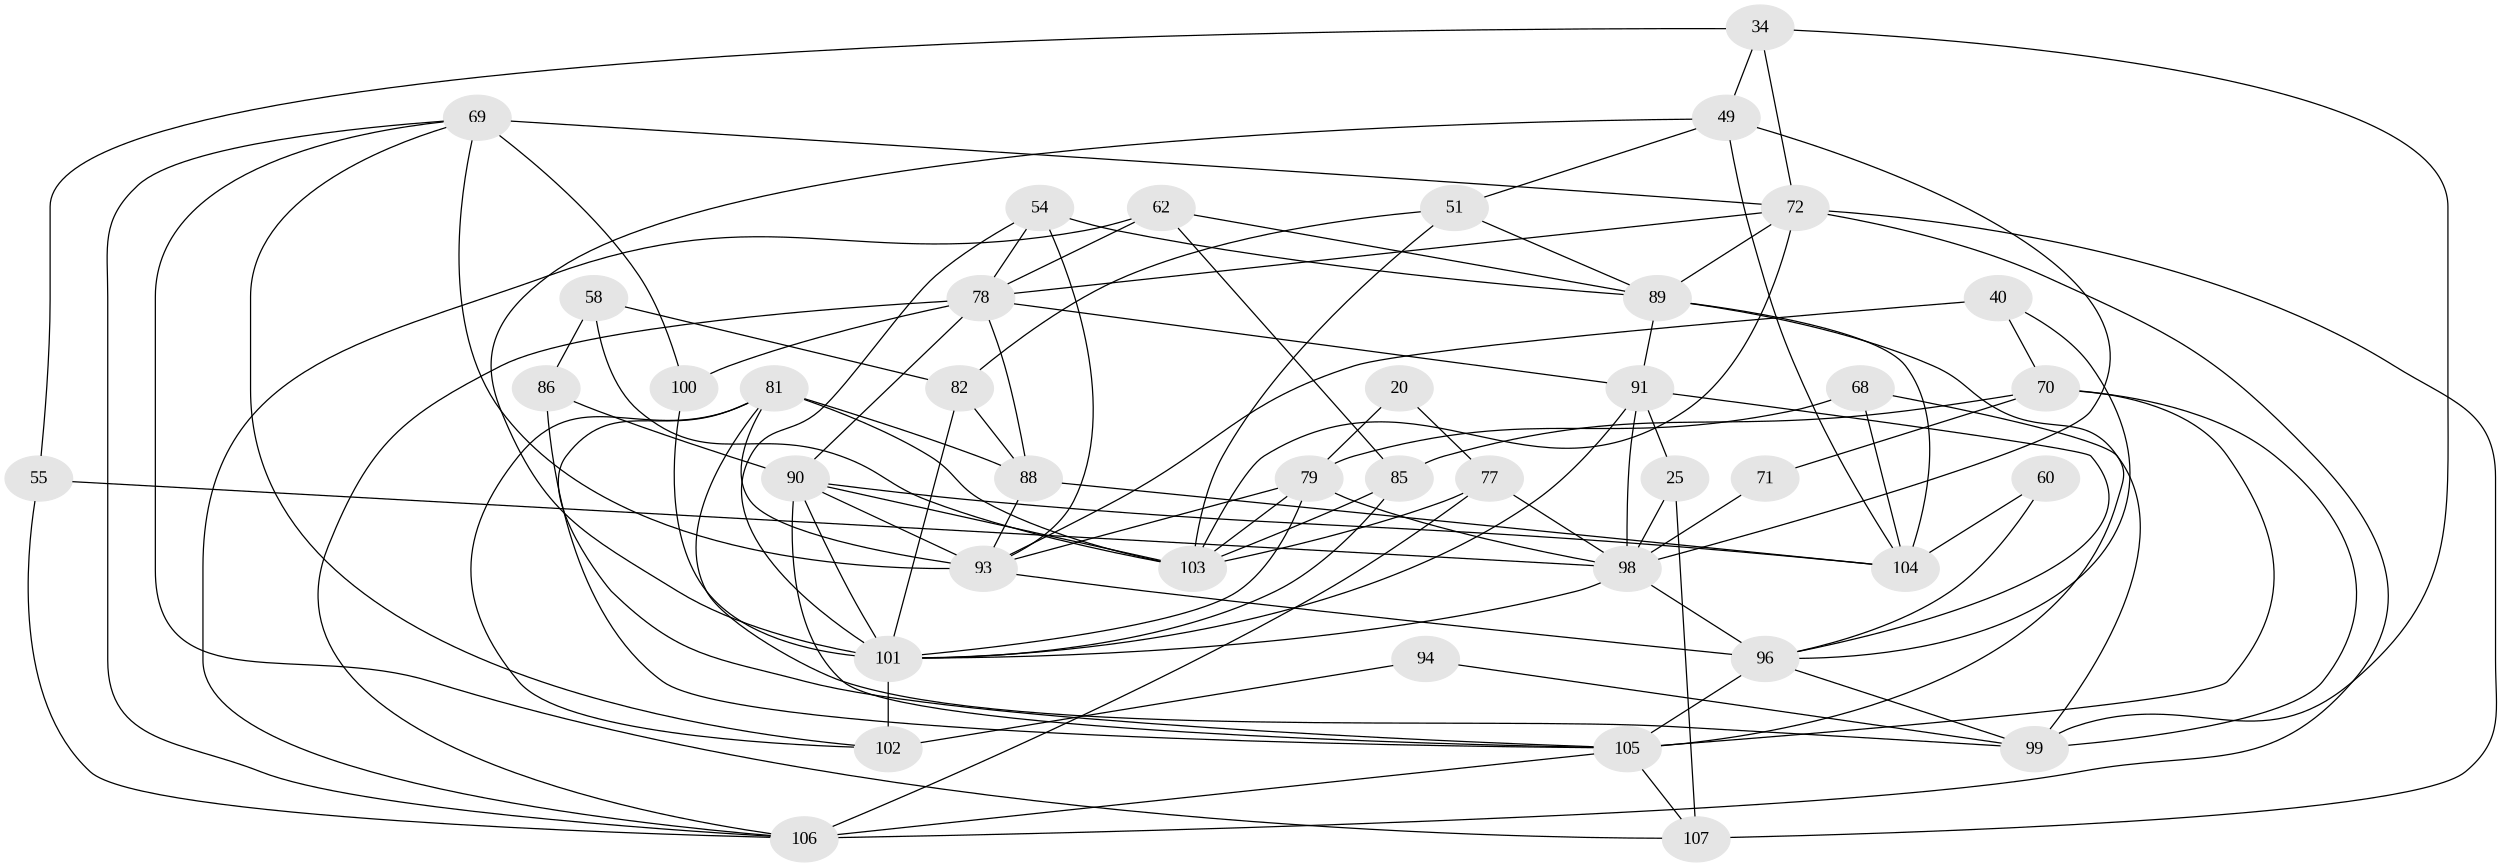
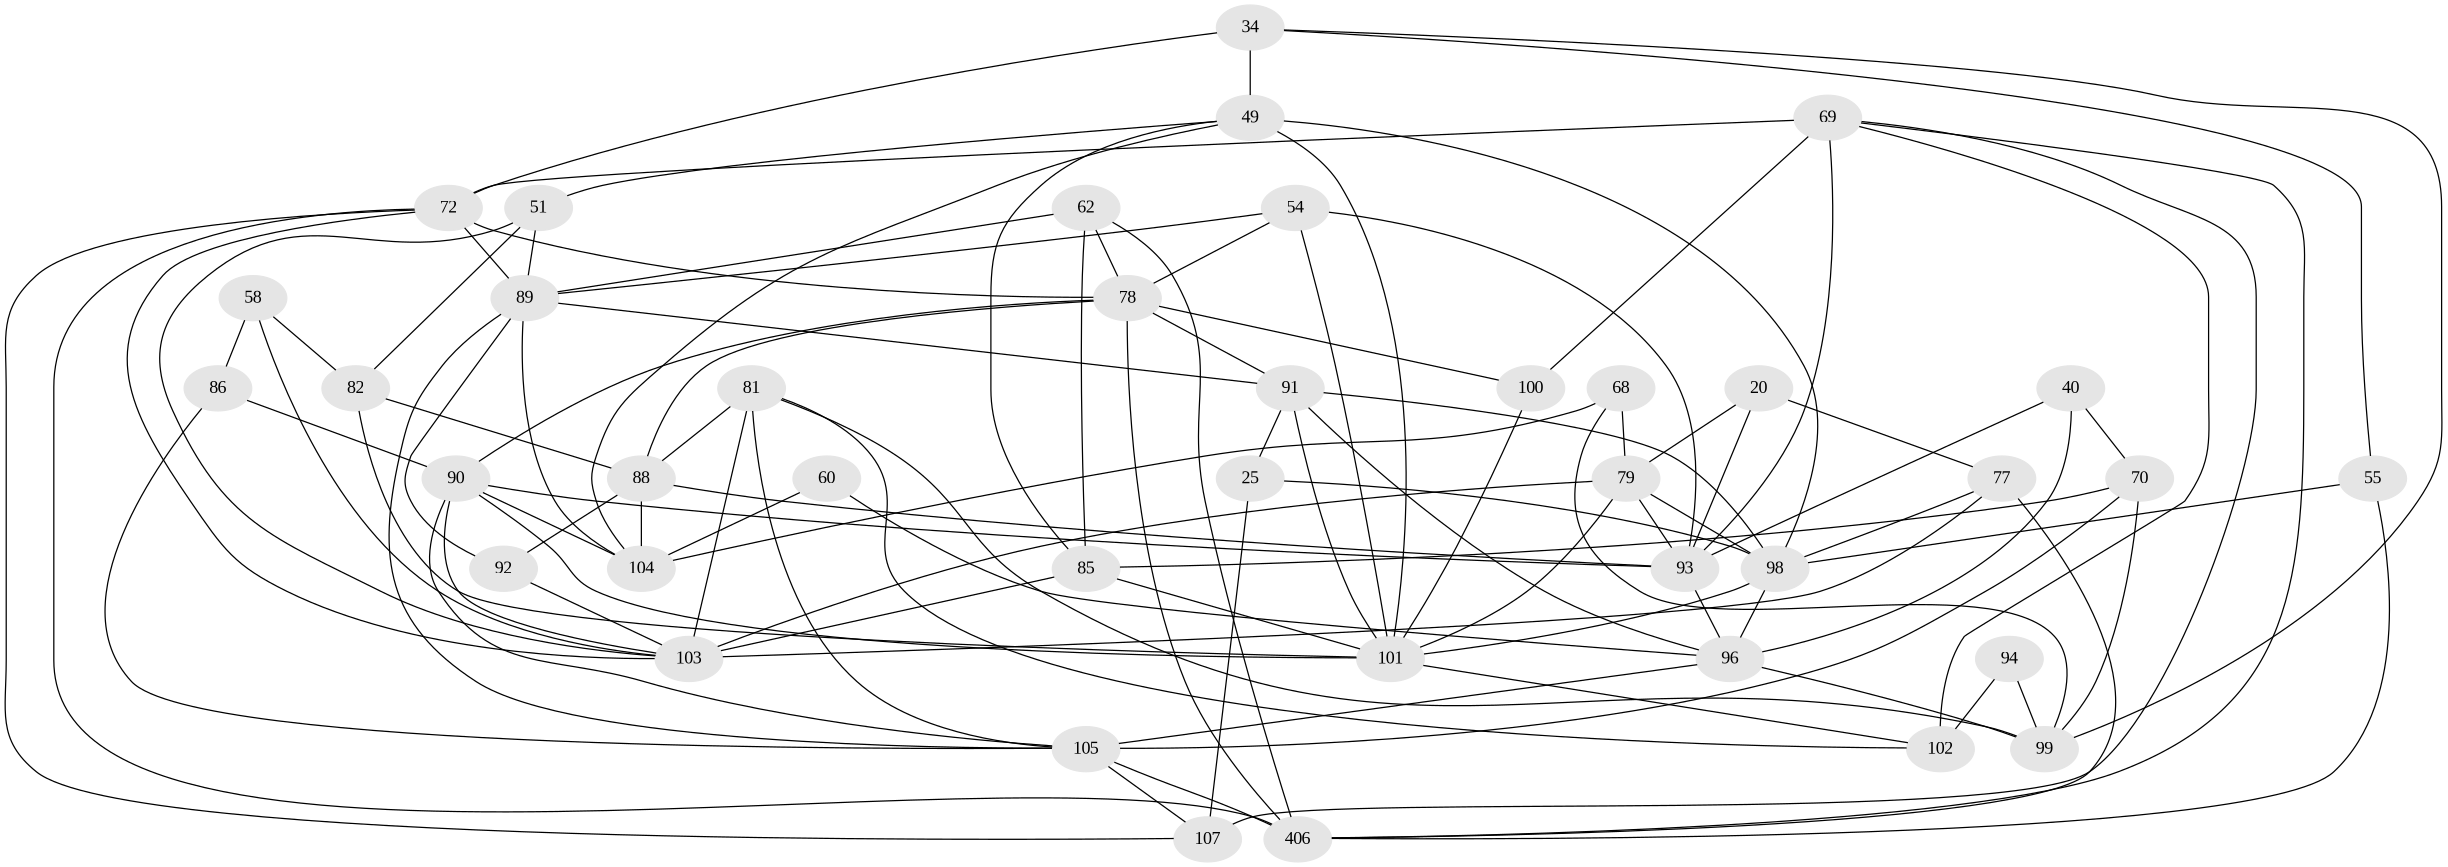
none -> (992, 275)
(1765, 479) -> none
(807, 532) -> (1722, 479)
none -> (504, 569)
(804, 839) -> (1298, 839)
